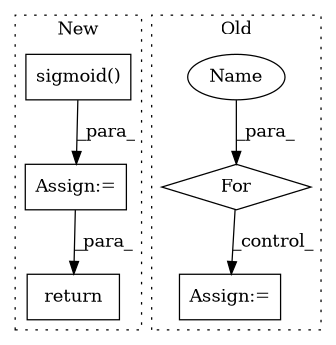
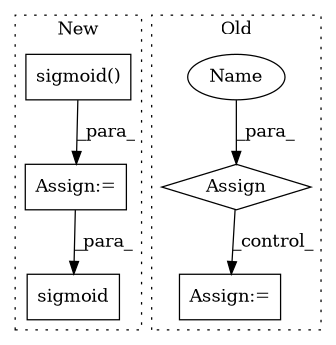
(236, 187) -> (236, 187)
(73, 297) -> (73, 297)
